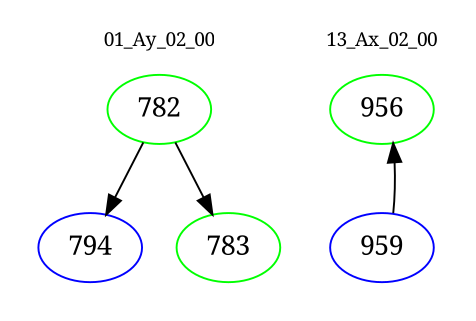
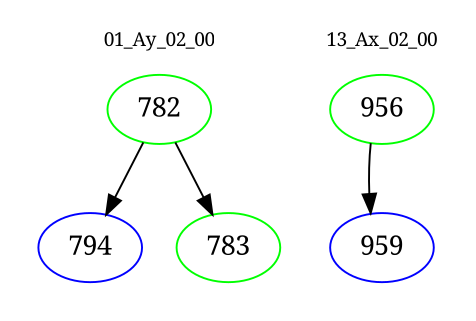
(395, 188) -> (369, 169)
